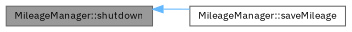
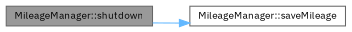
(177, 9) -> (166, 23)
